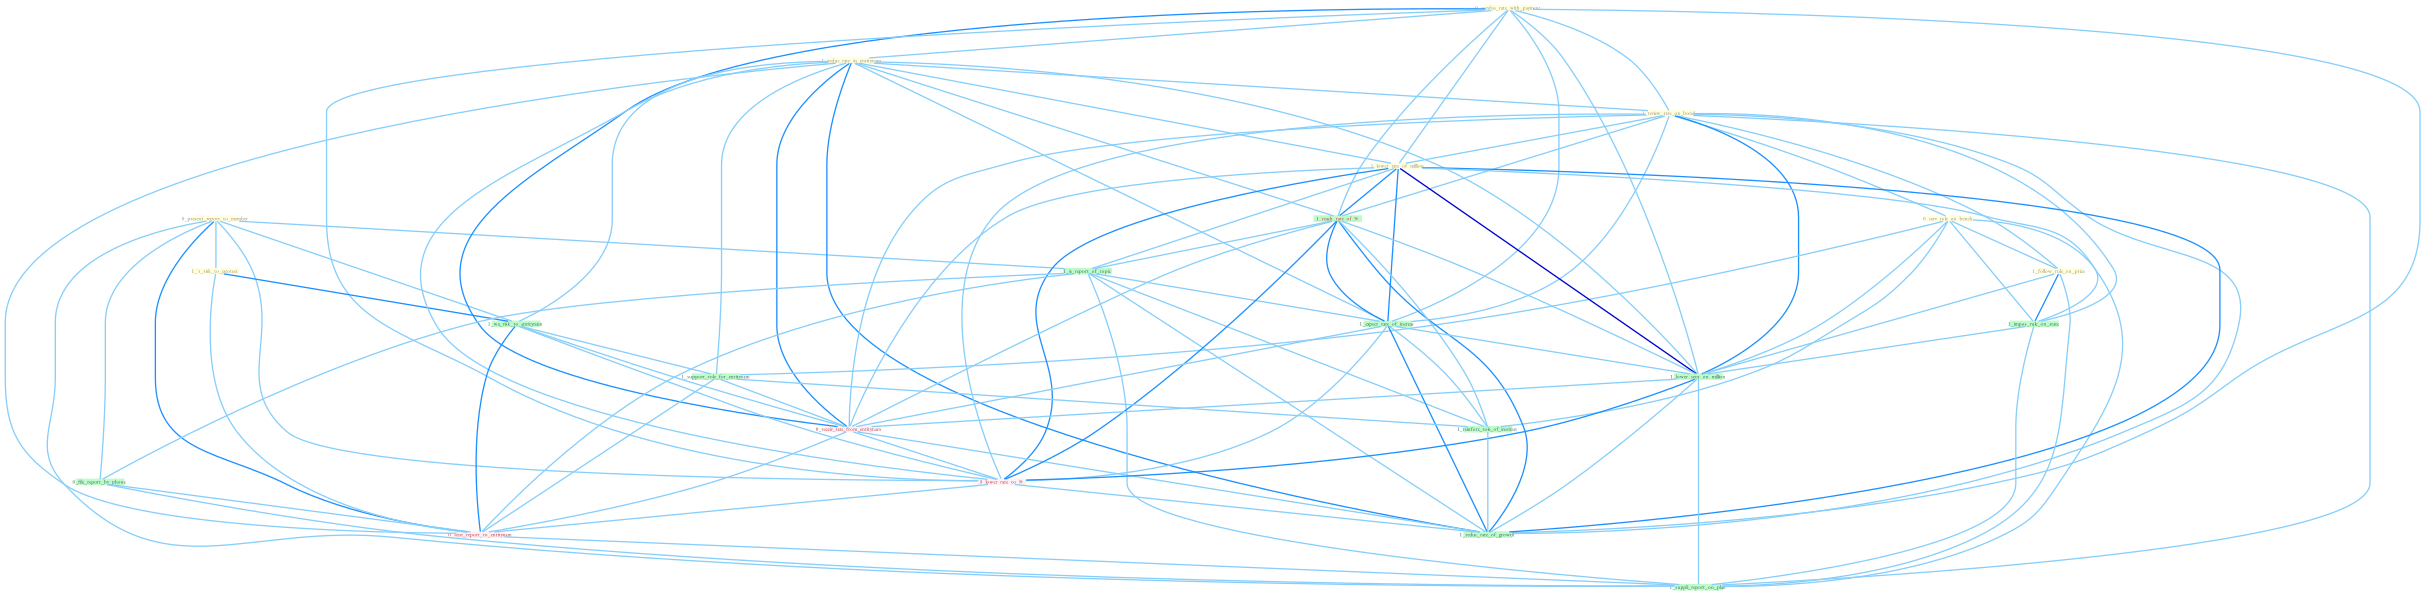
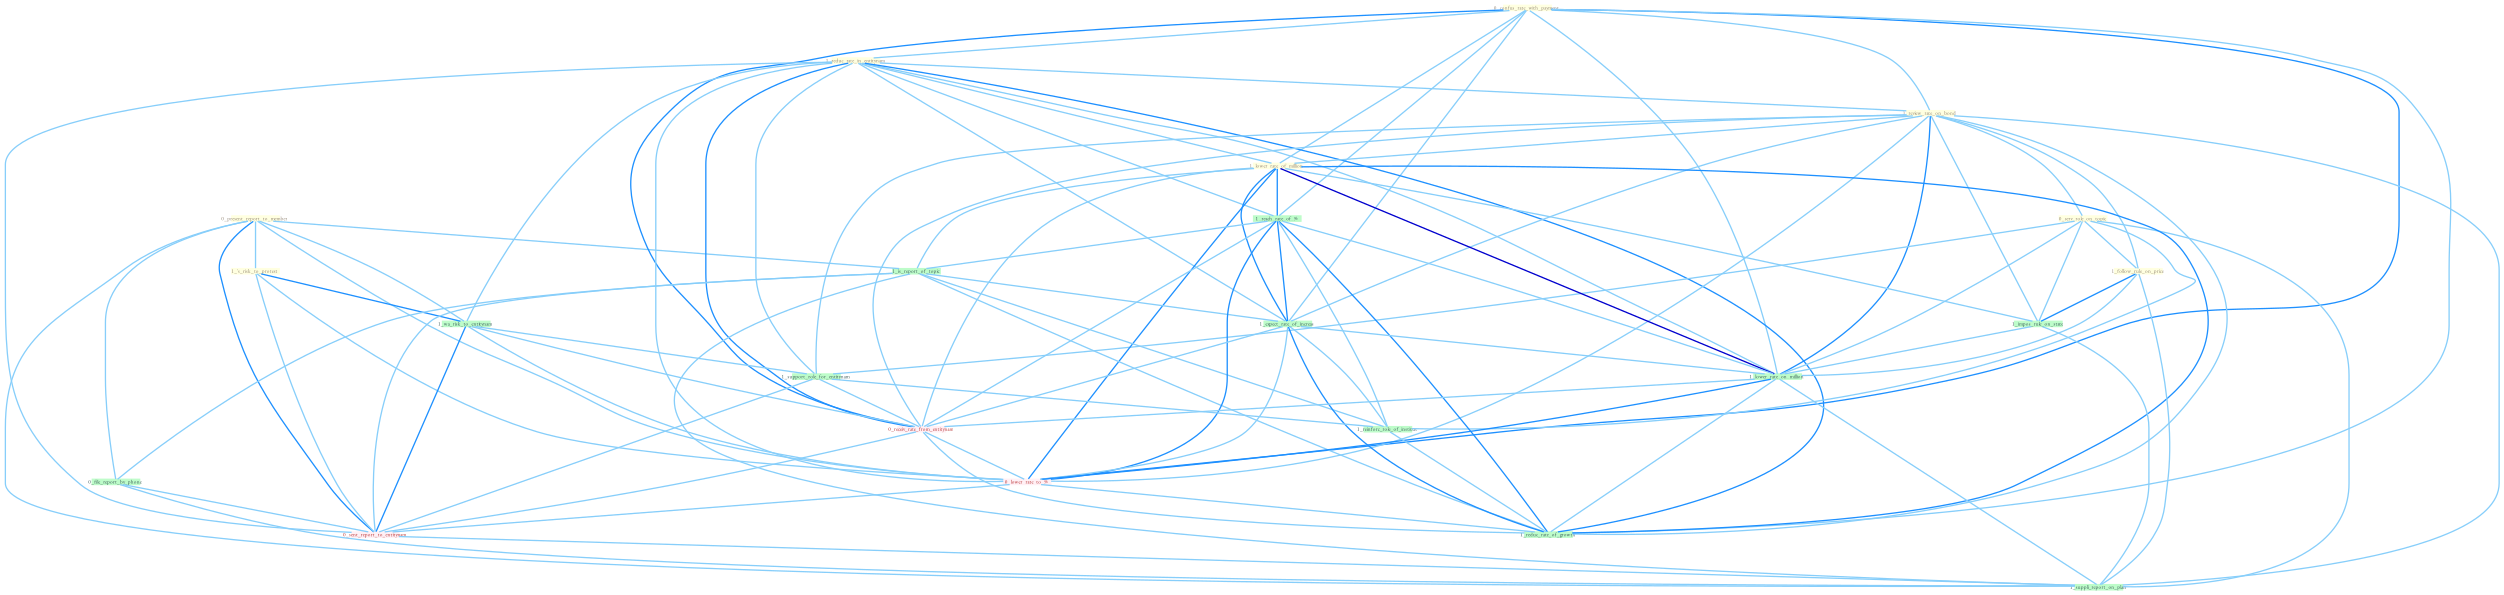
(476, 73) -> (2284, 308)
(1520, 161) -> (1288, 134)
(1338, 219) -> (1277, 219)
(1949, 219) -> (2083, 219)
(1698, 377) -> (1778, 377)
none -> (589, 443)
